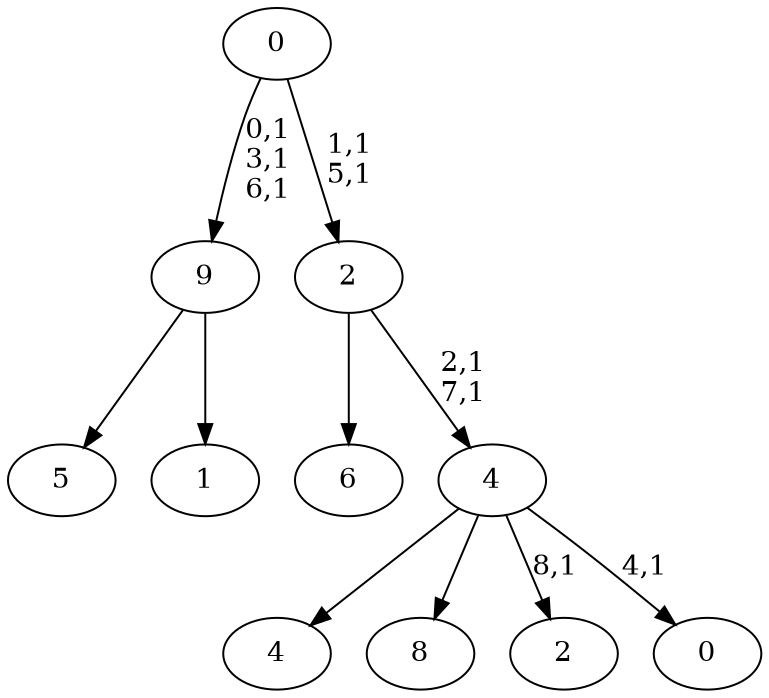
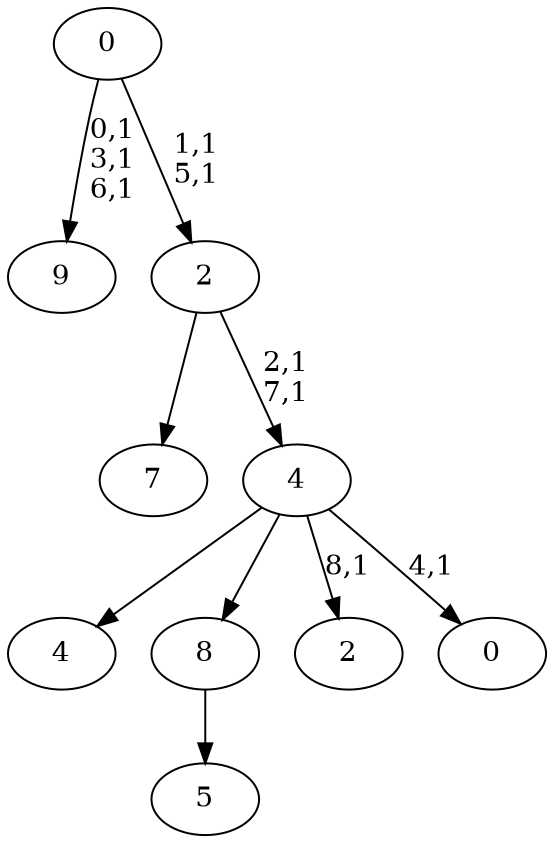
(139, 370) -> (205, 717)
(205, 480) -> none
(349, 480) -> (153, 480)
